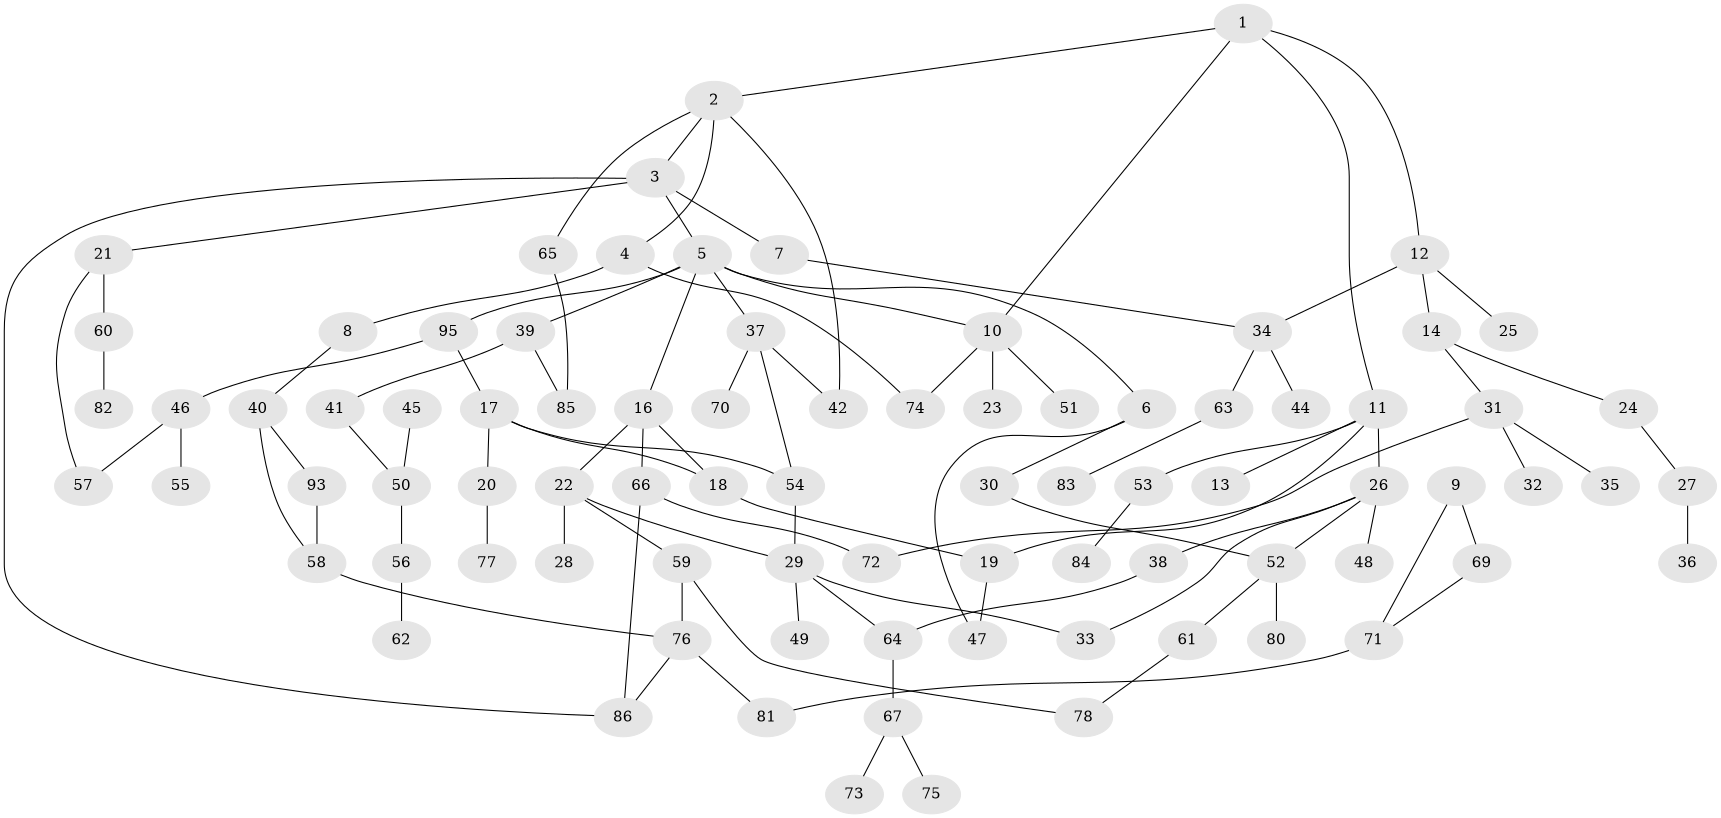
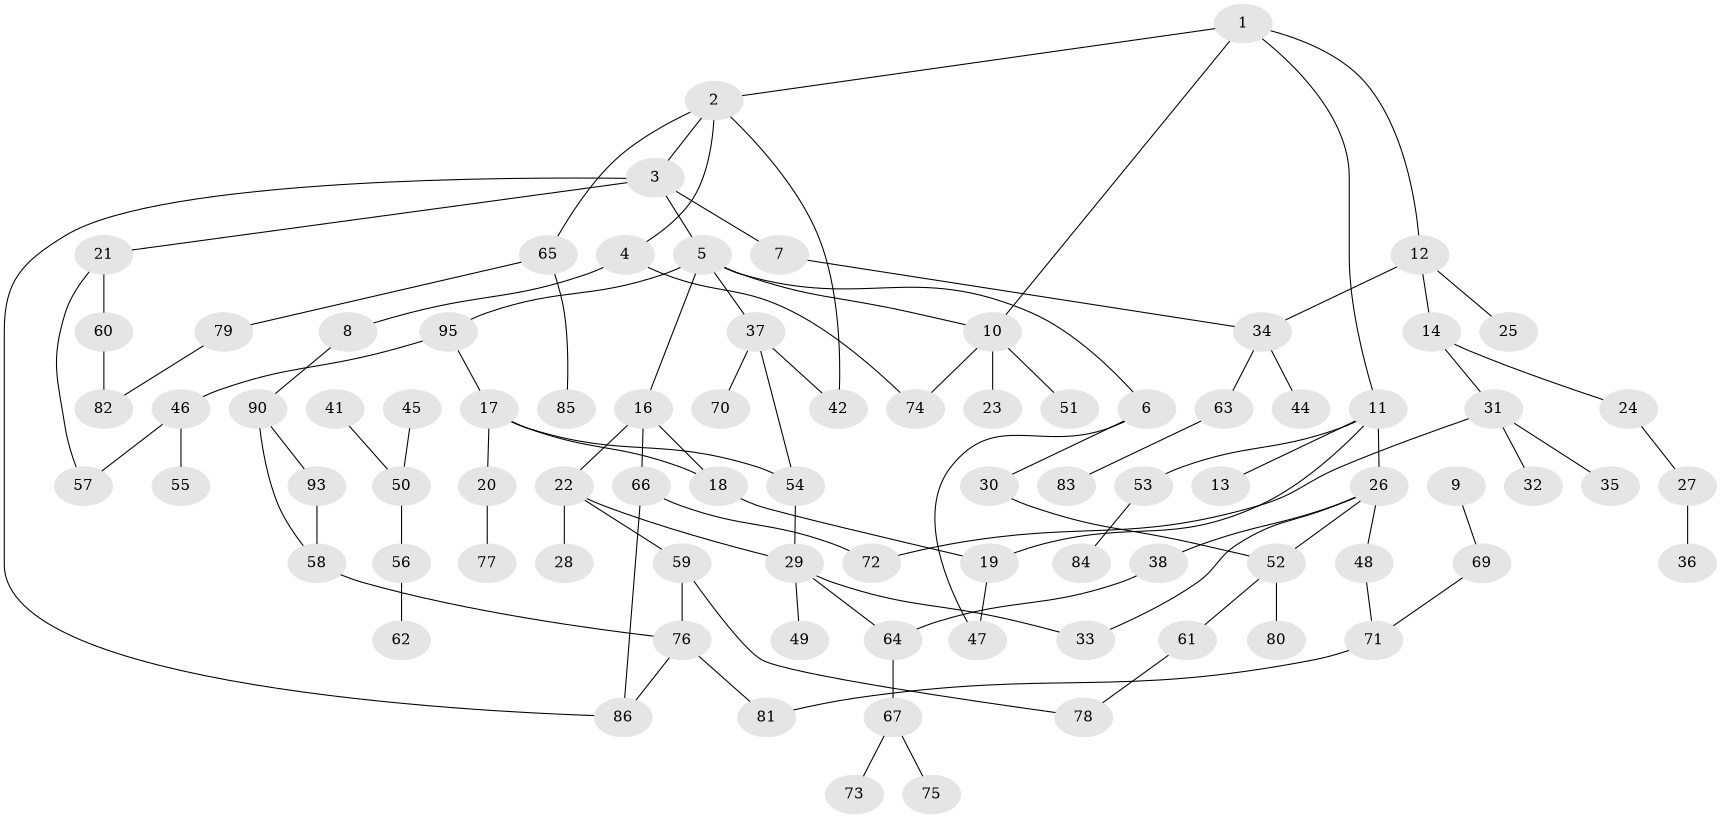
none -> (224, 332)
(526, 332) -> none
(258, 409) -> (258, 409)
(1415, 563) -> (1369, 602)
